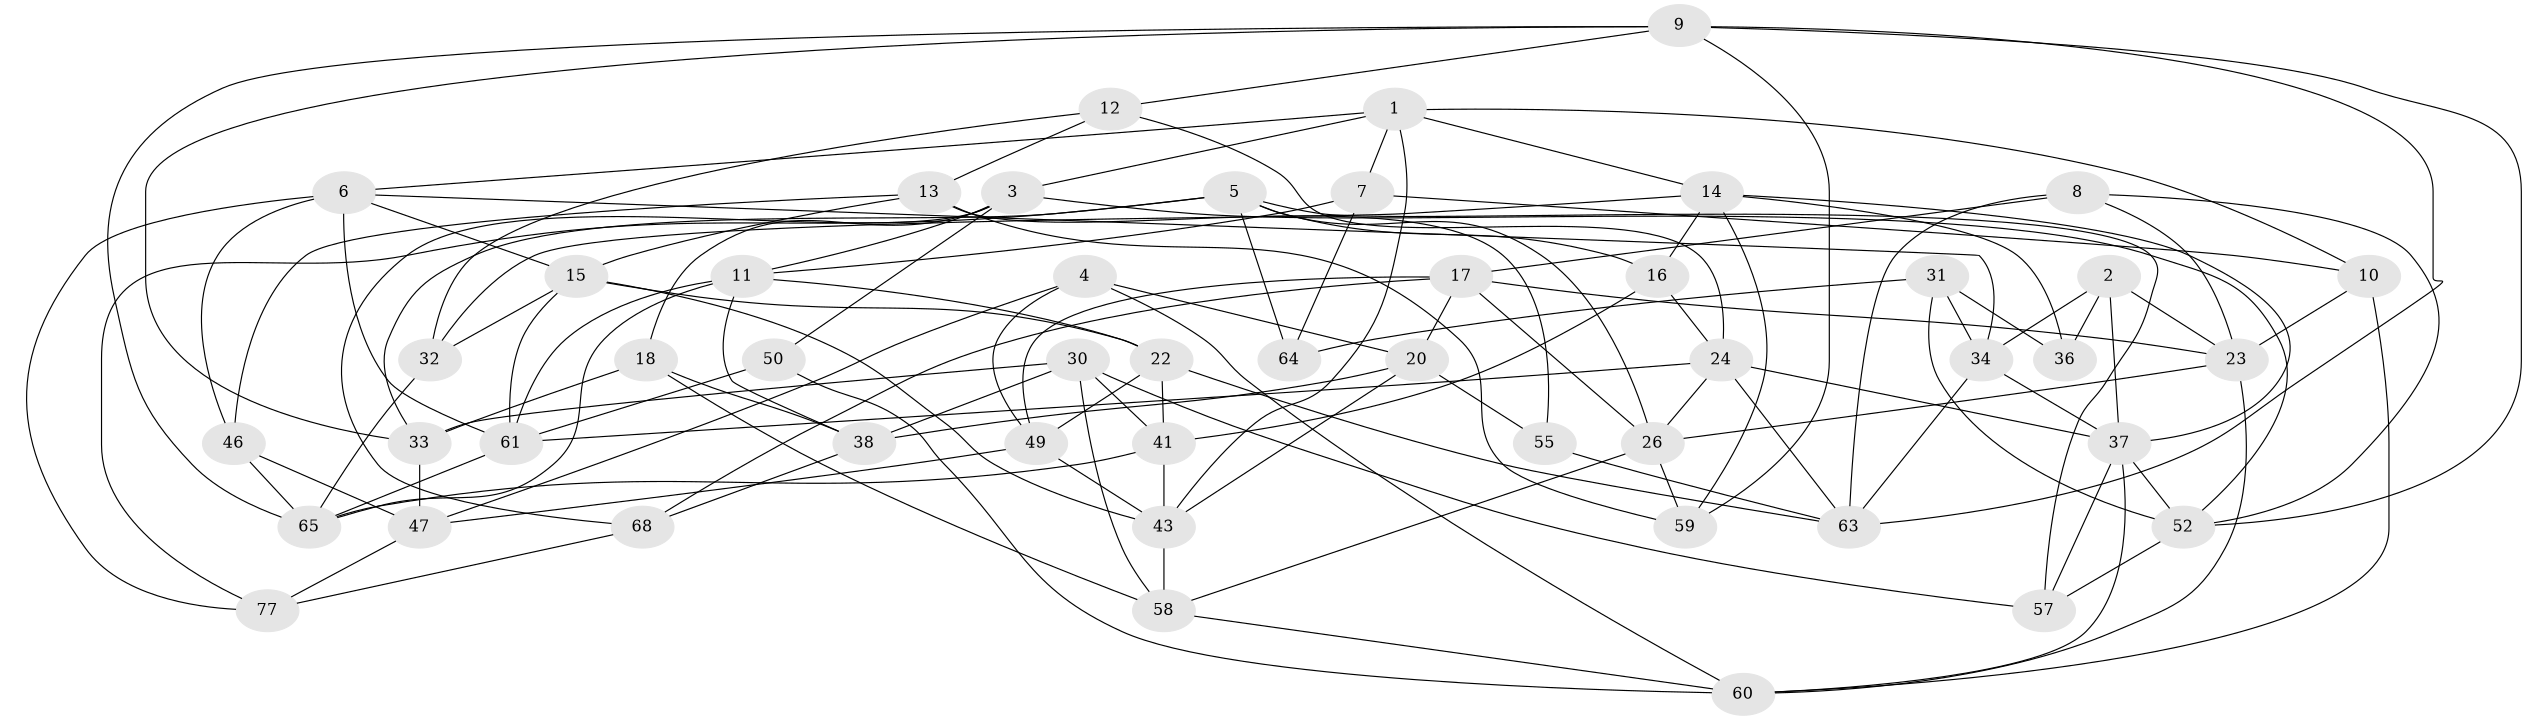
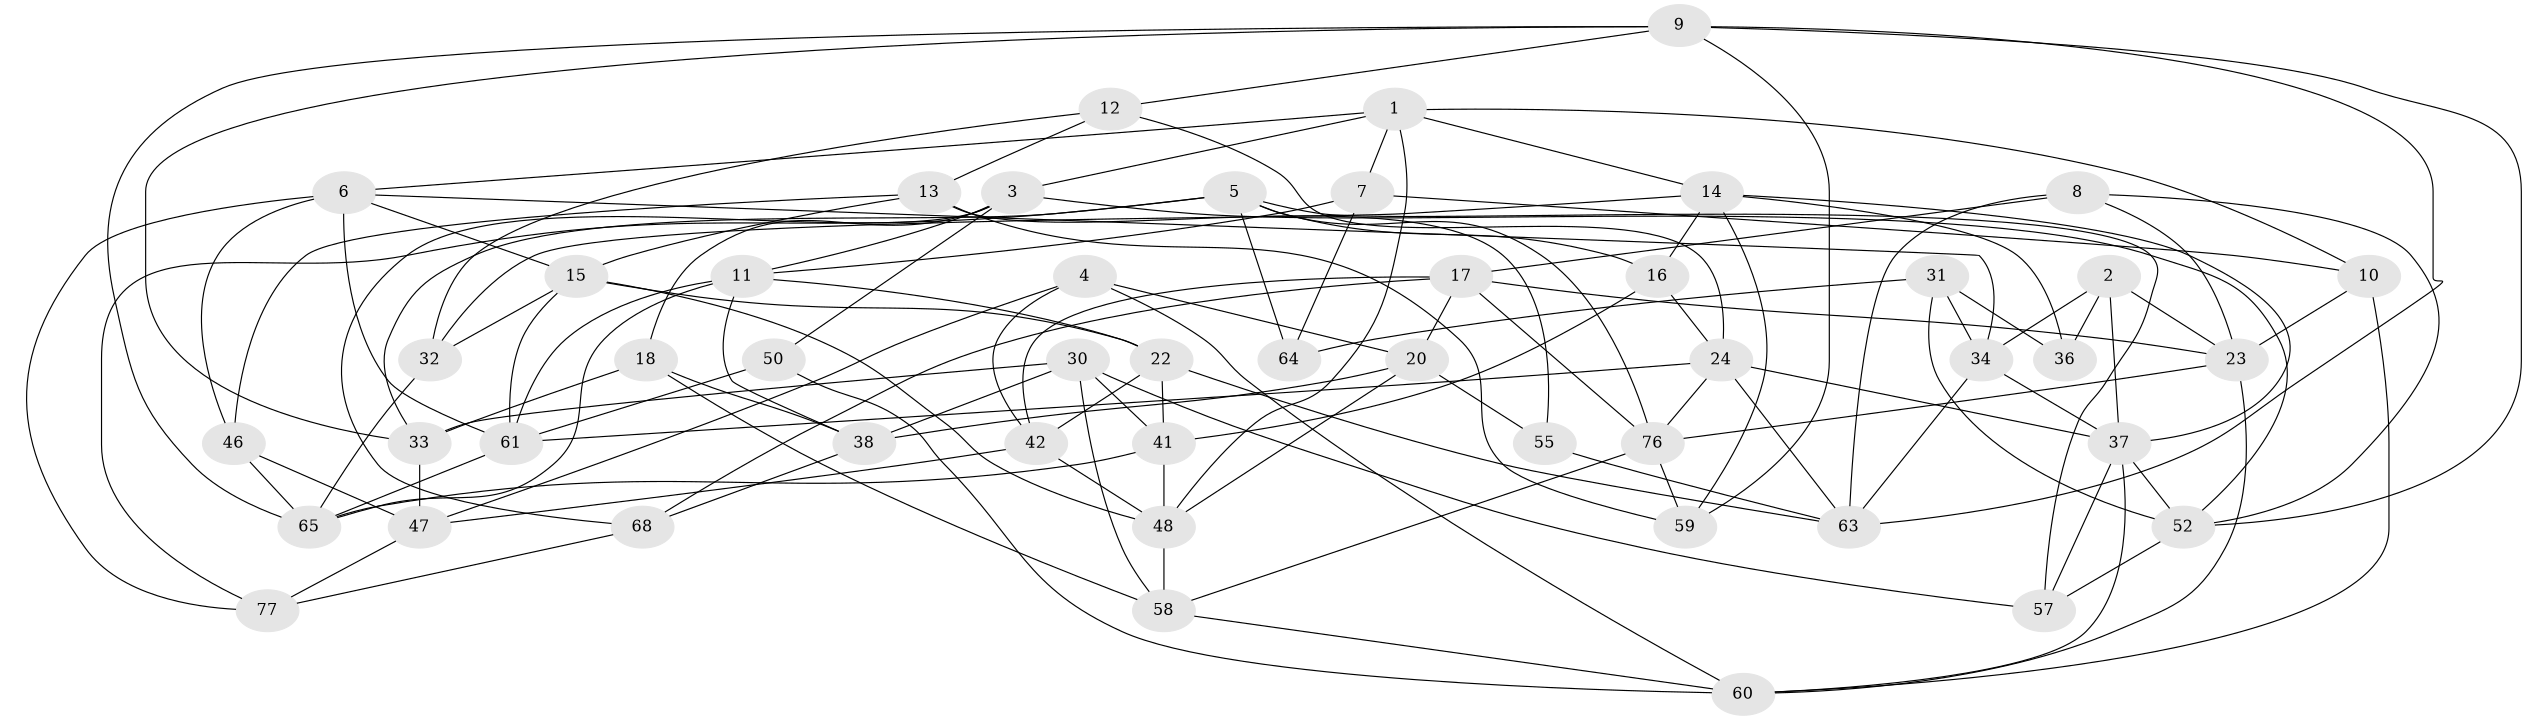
(1036, 444) -> (1036, 444)
(1653, 444) -> (1653, 444)
(1164, 527) -> (1164, 527)
